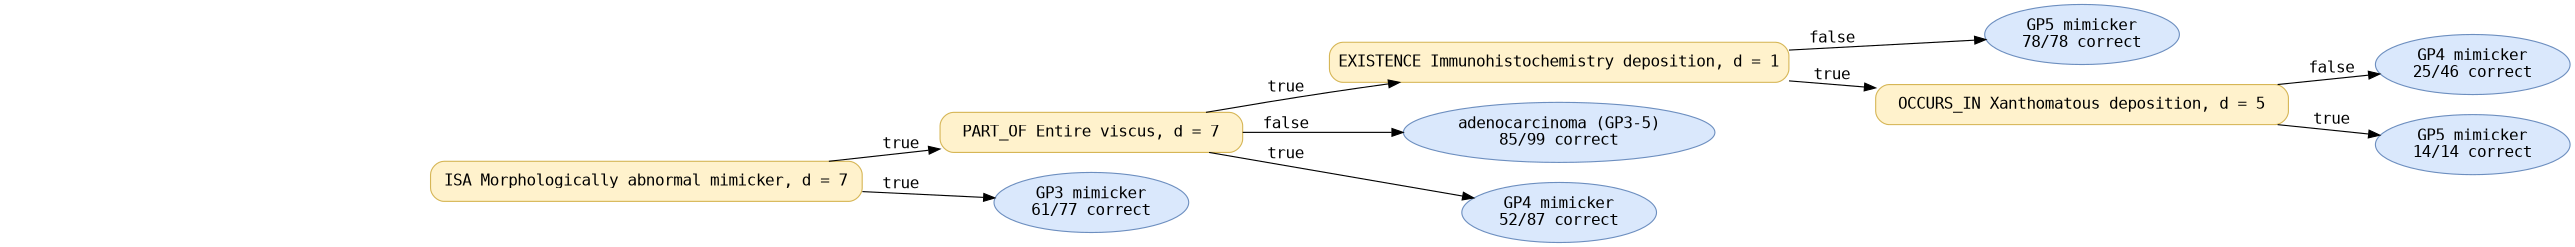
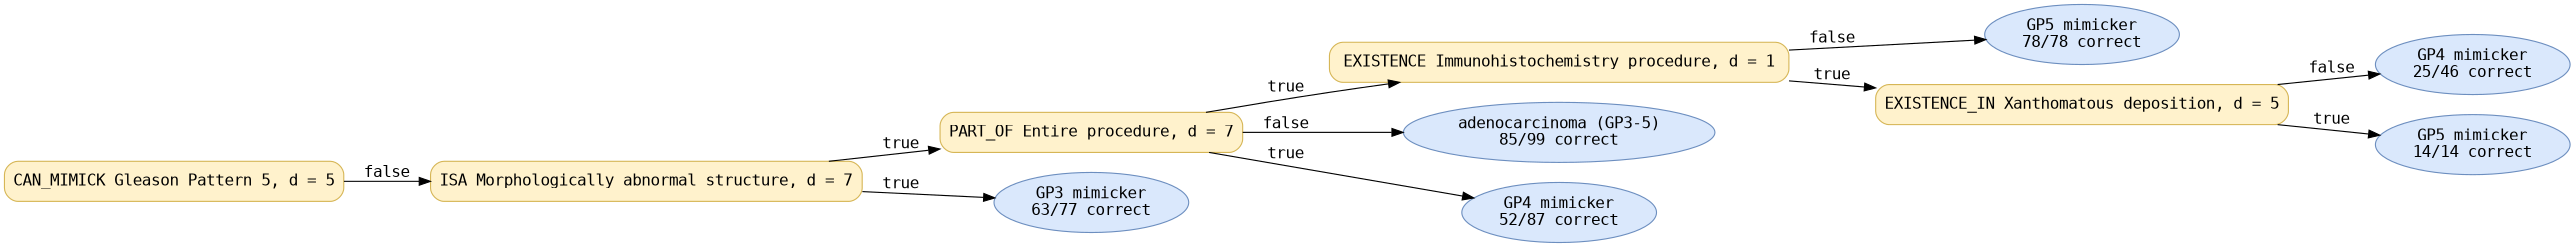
(1559, 62) -> (1559, 62)
(2082, 105) -> (2082, 105)
(1091, 132) -> (1091, 132)
none -> (174, 181)
(646, 181) -> (646, 181)
(1091, 210) -> (1091, 210)
